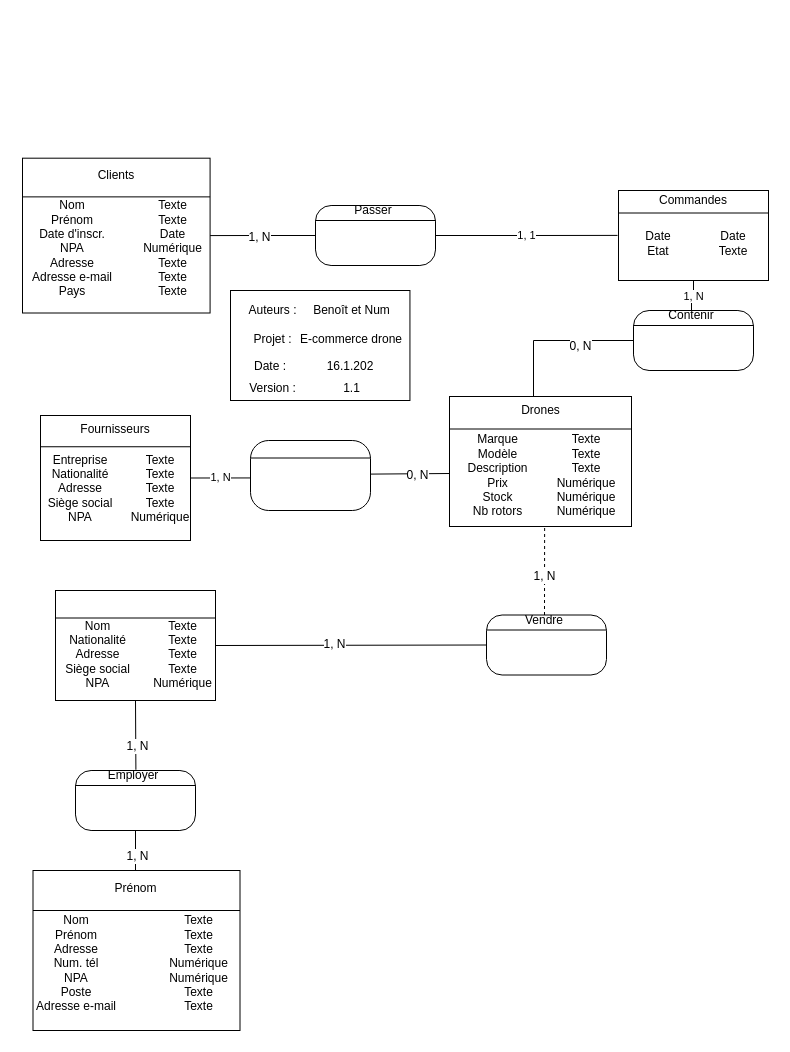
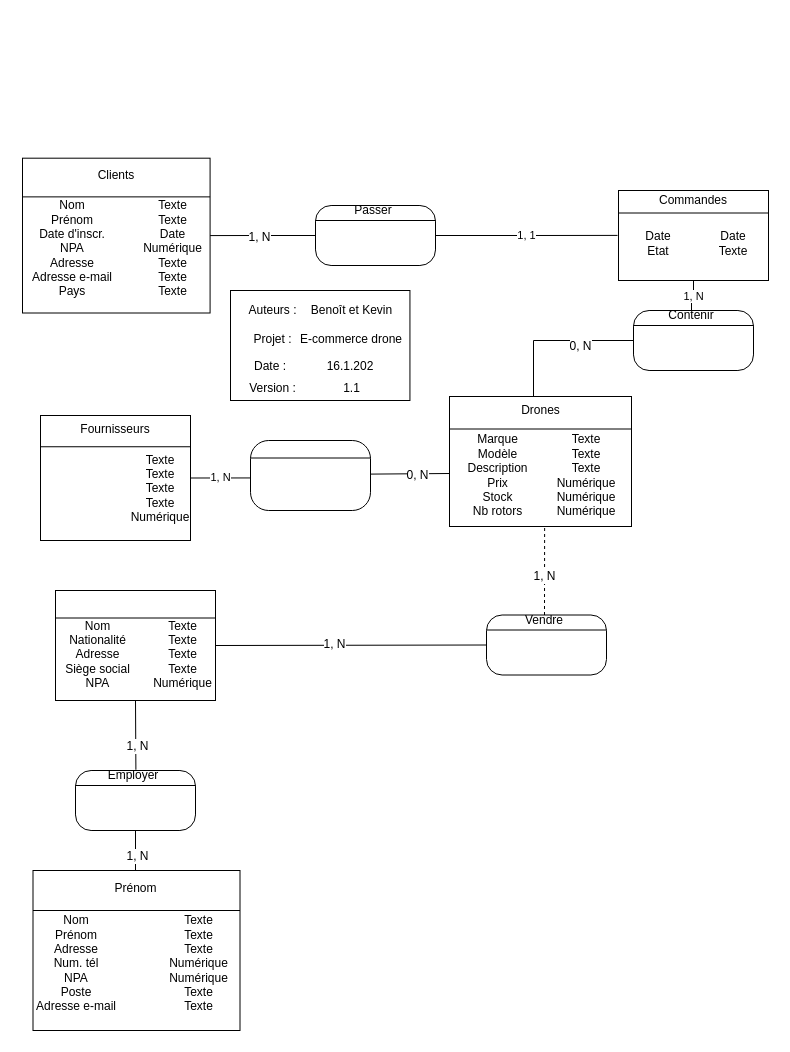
(352, 311) -> (352, 311)
(81, 488) -> none
